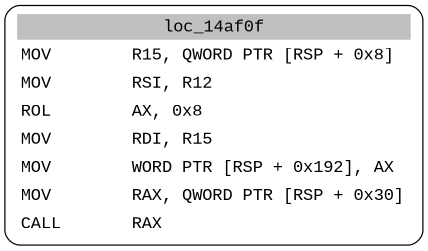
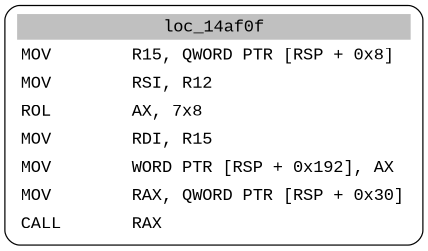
(112, 111) -> (112, 111)
